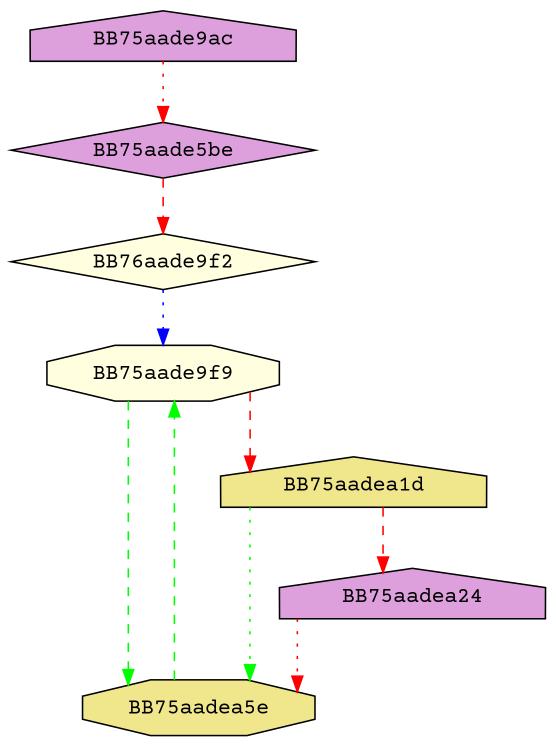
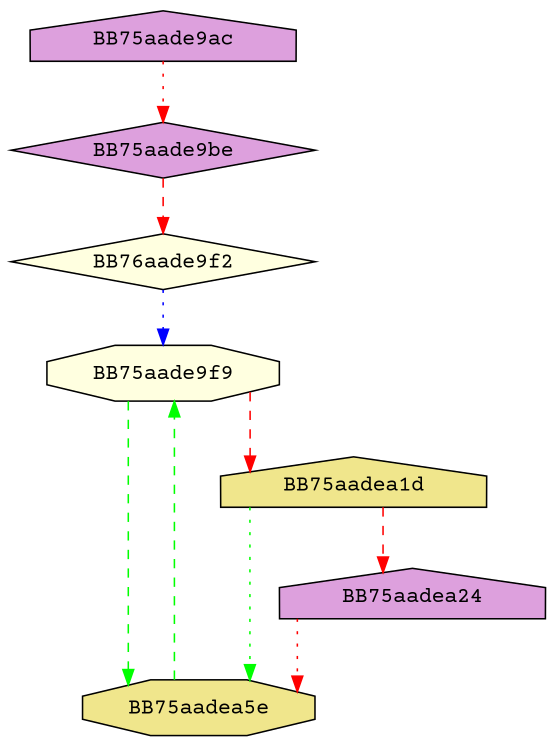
(163, 150) -> (163, 150)
